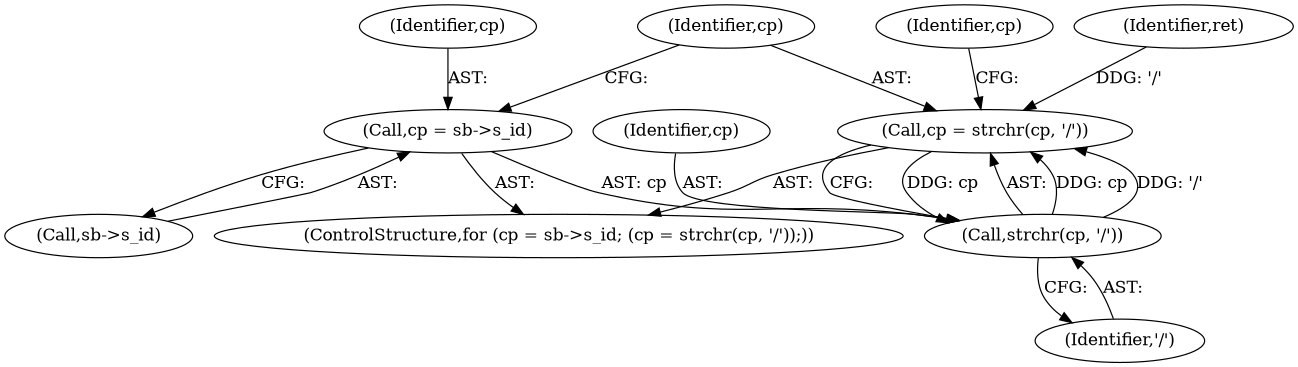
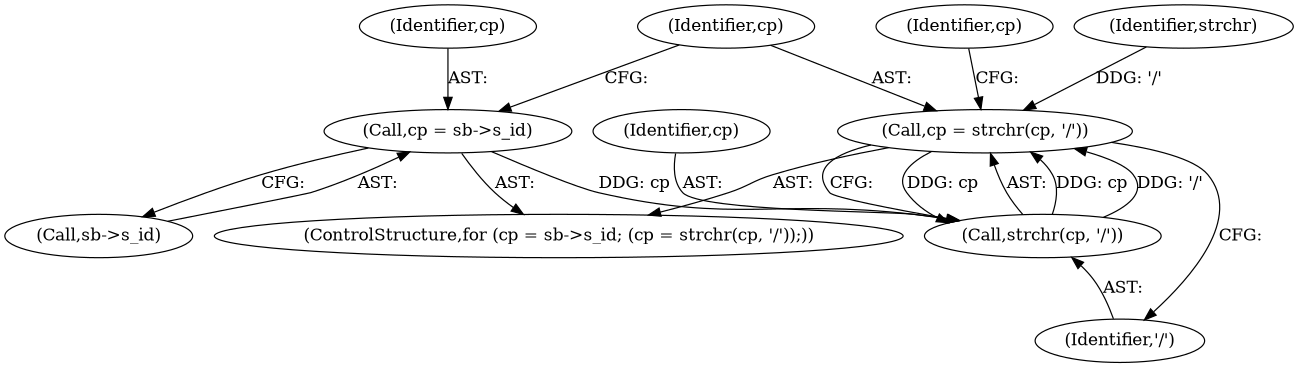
(1184, 26) -> (1184, 26)
(635, 184) -> (635, 184)
(1041, 291) -> (1219, 201)
